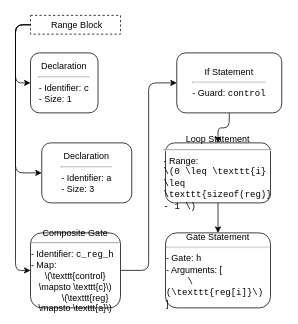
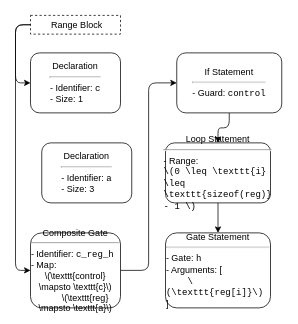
(64, 83) -> (75, 83)
(19, 172) -> none
